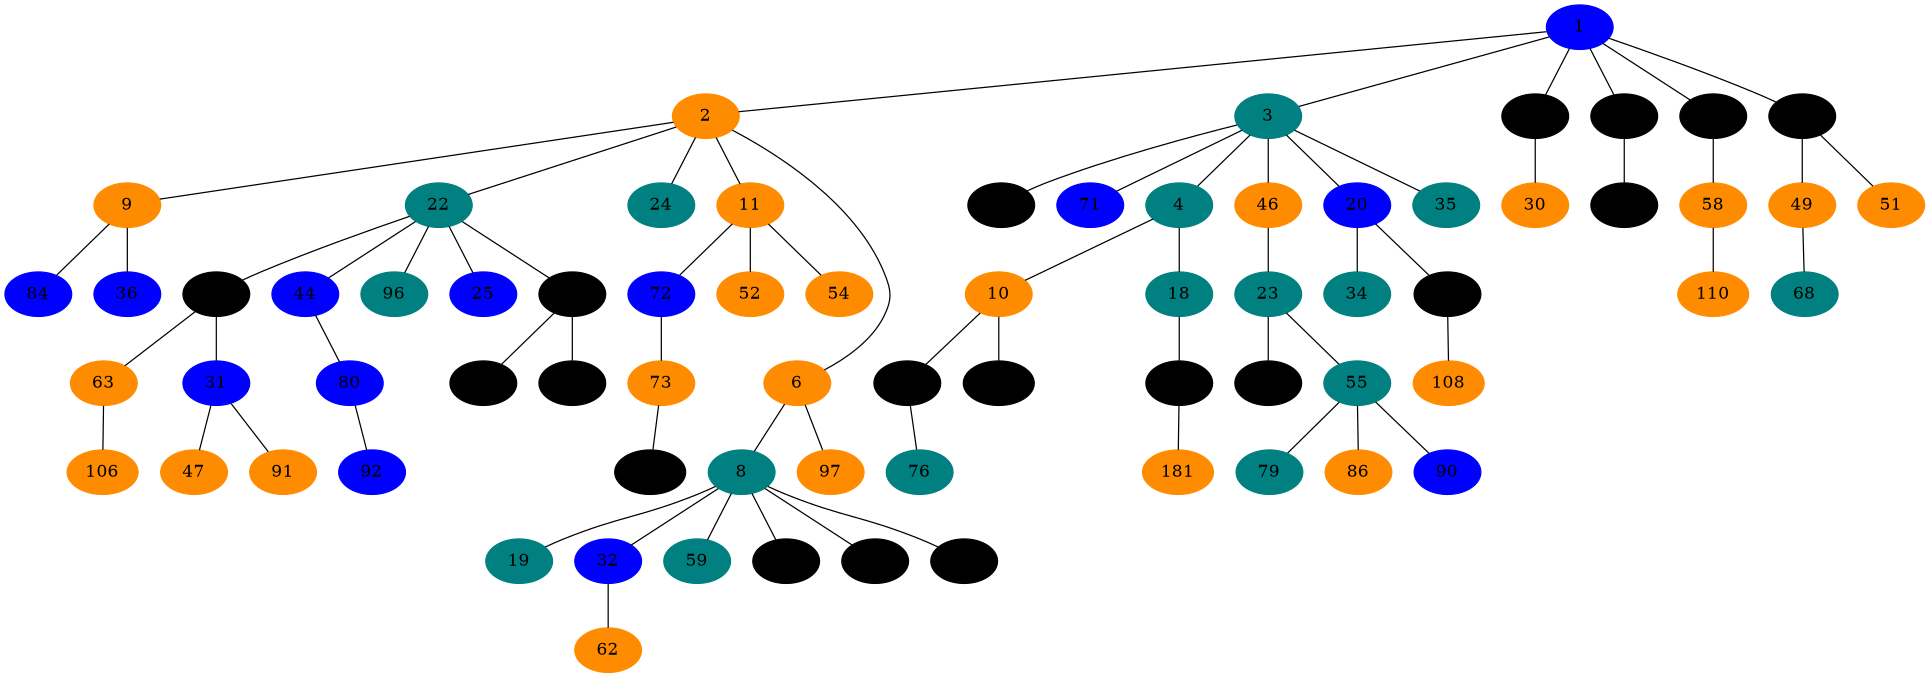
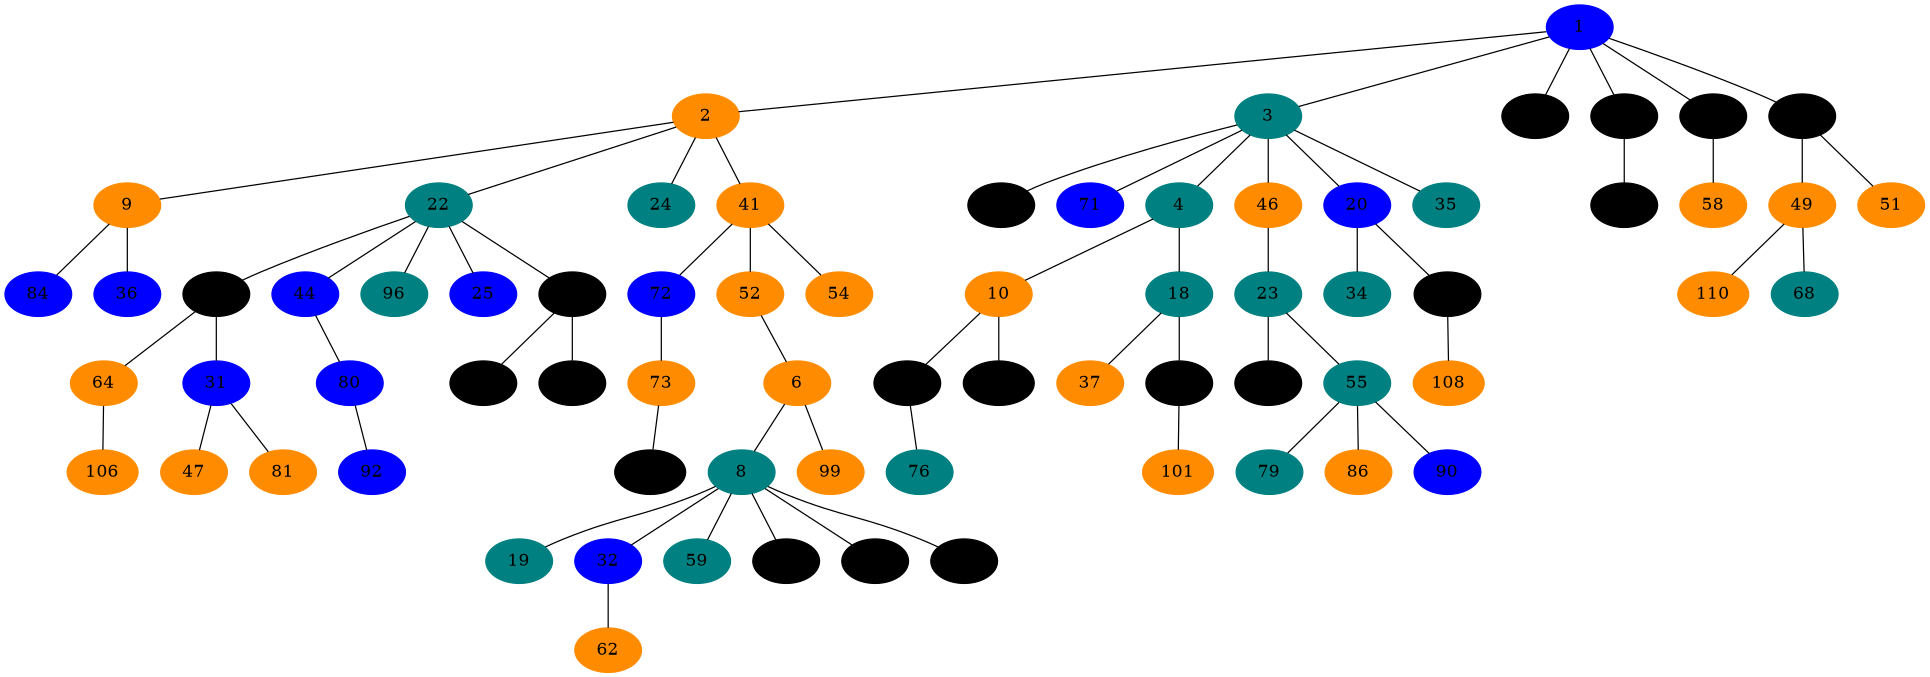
(750, 205) -> (750, 205)
(1535, 205) -> none
(863, 236) -> (774, 339)
(1713, 250) -> (1758, 249)
(104, 383) -> (104, 383)
none -> (1090, 383)
(283, 472) -> (283, 472)
(831, 472) -> (831, 472)
(1178, 472) -> (1178, 472)
